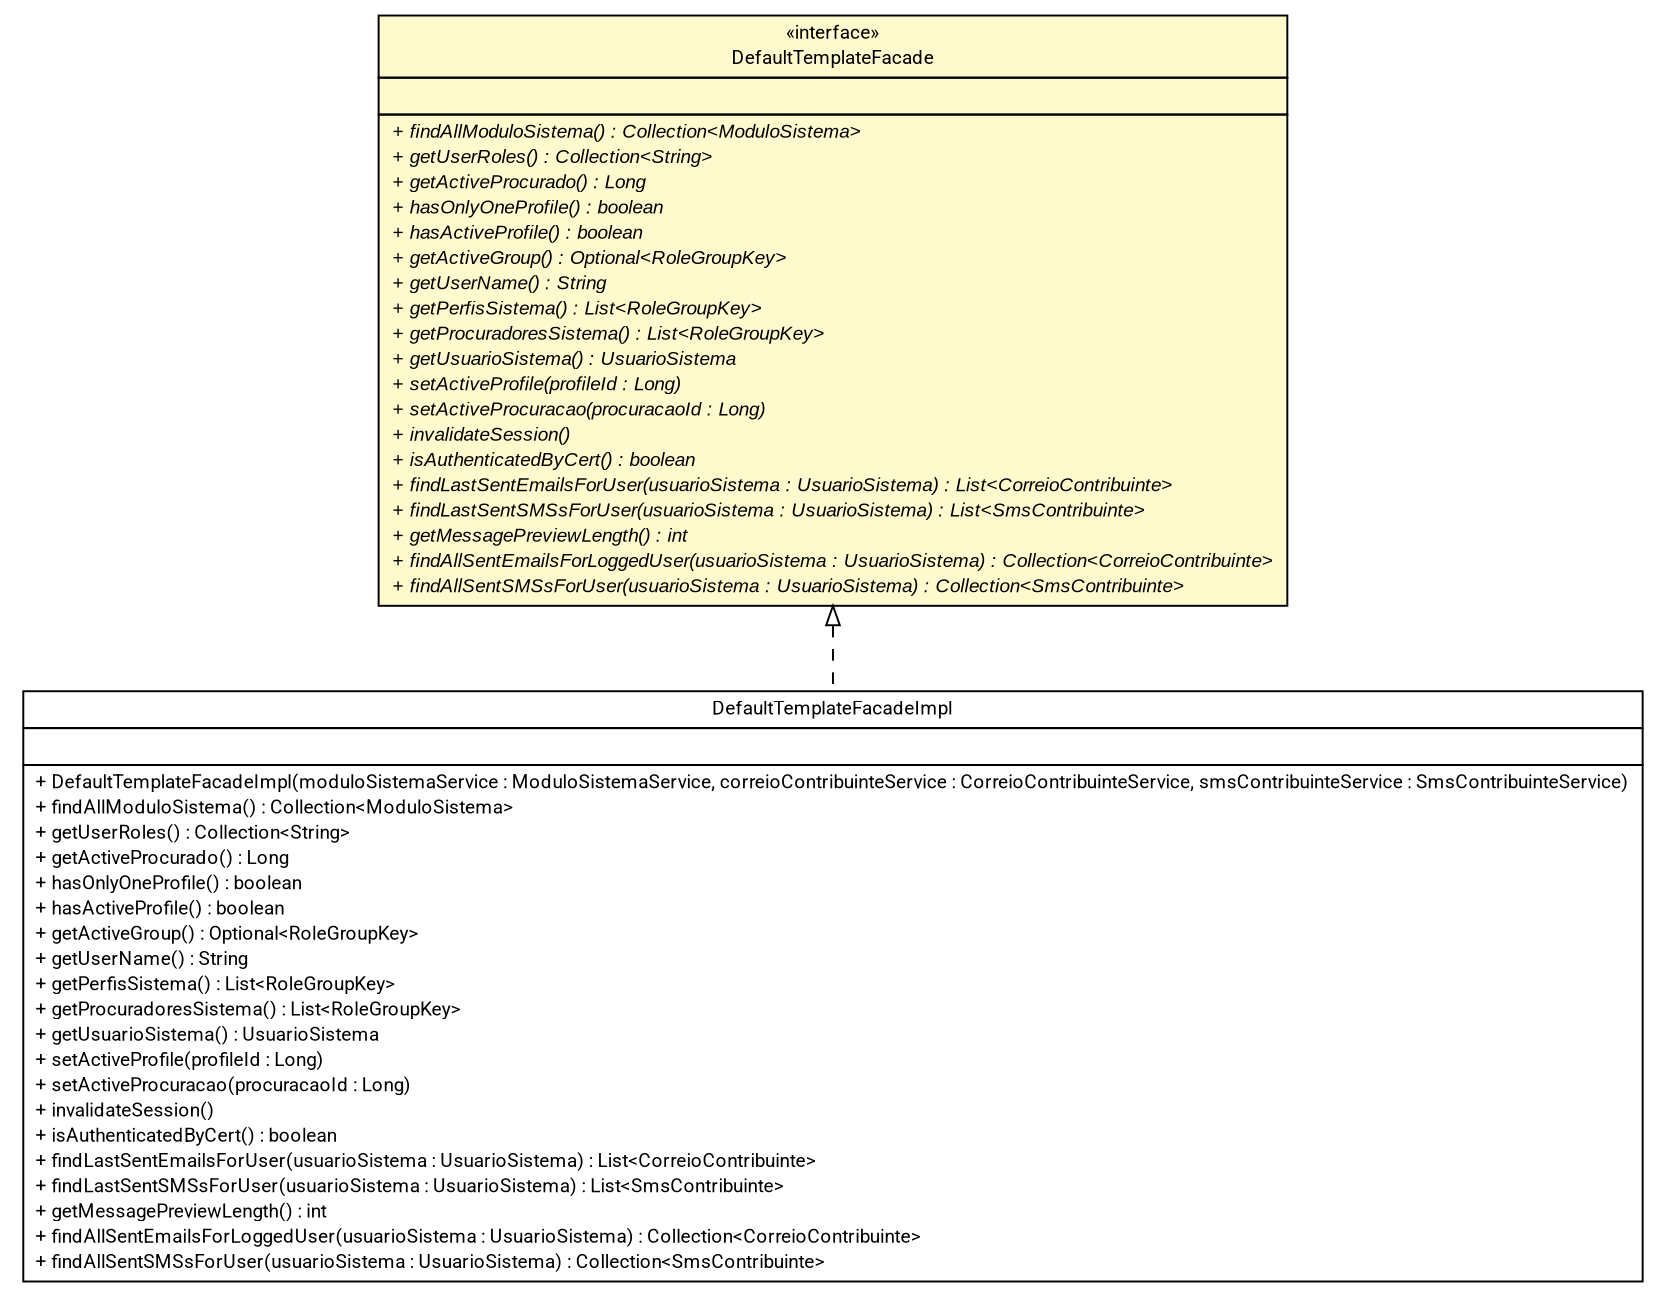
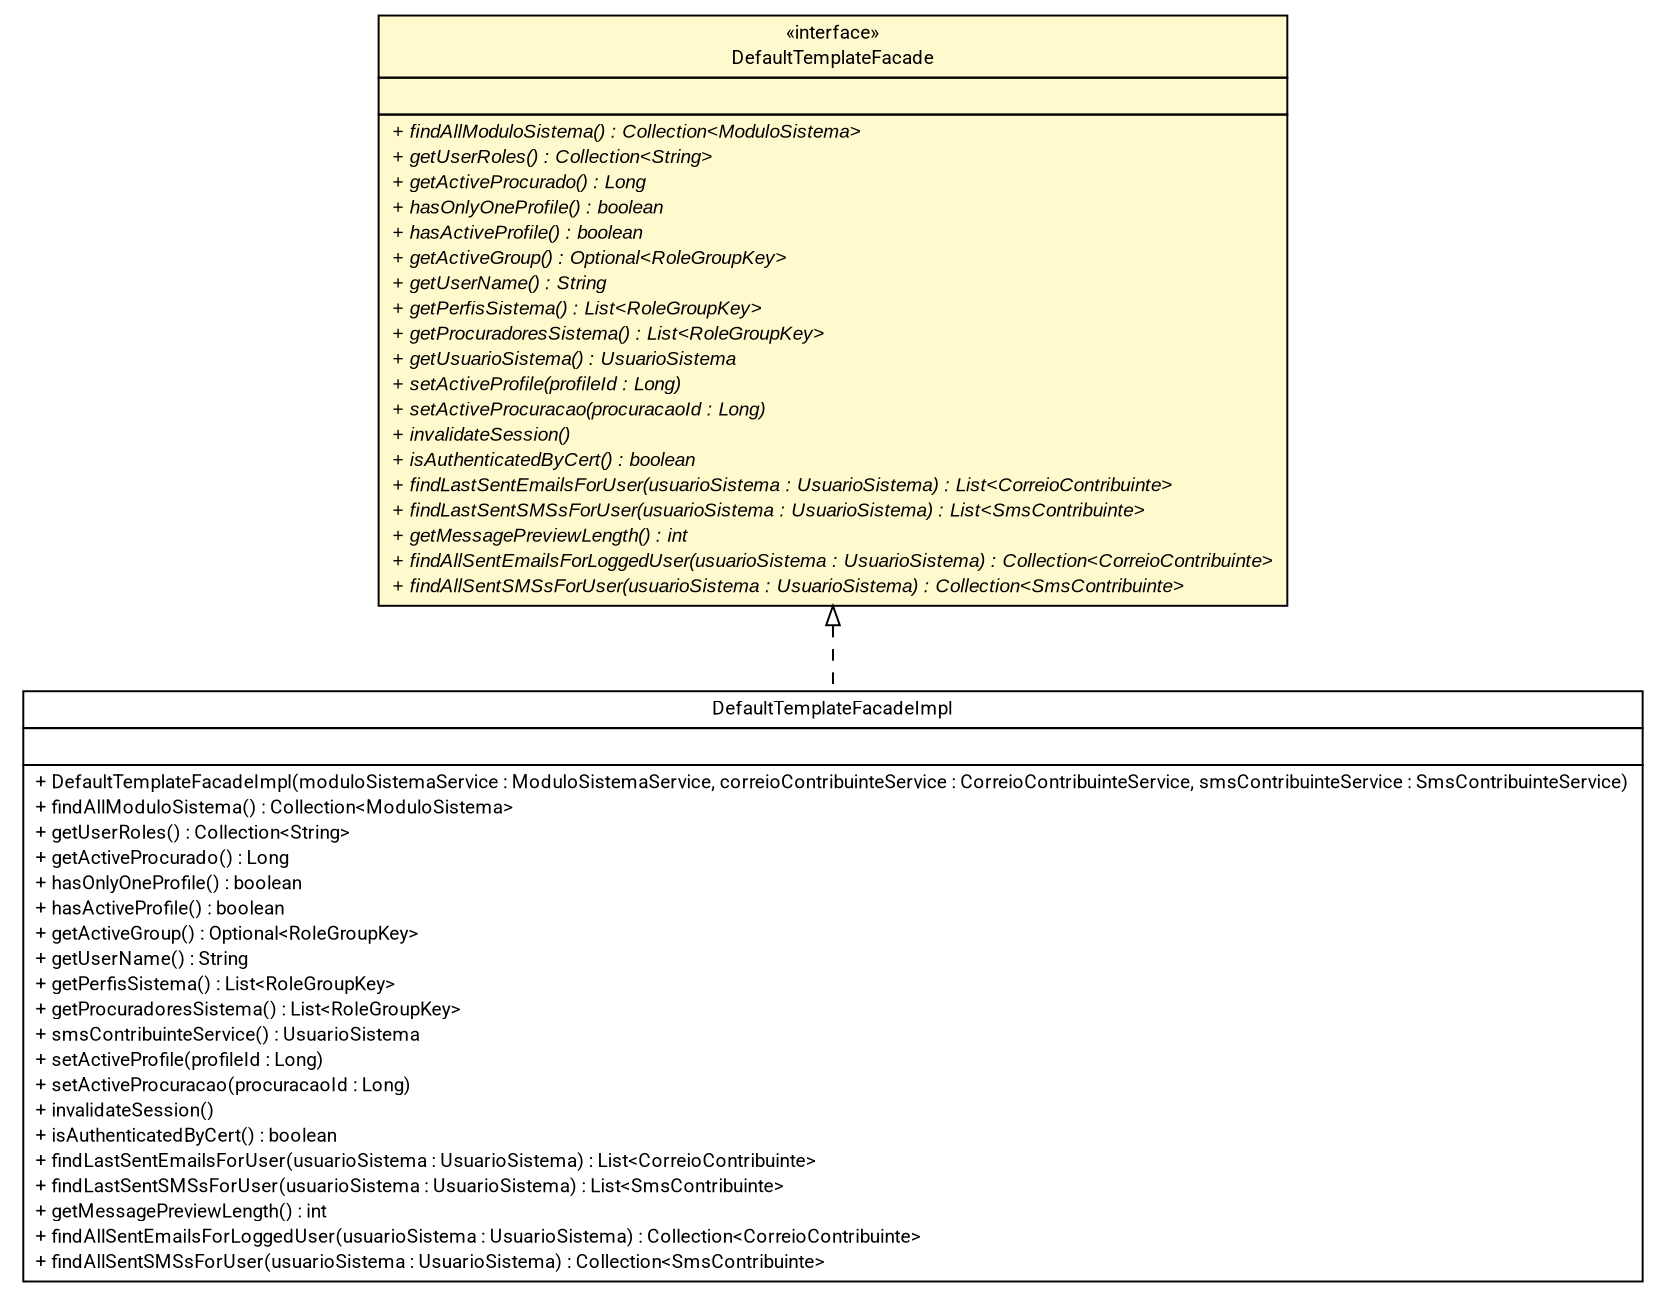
(208, 1035) -> (228, 1035)
